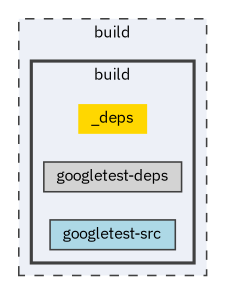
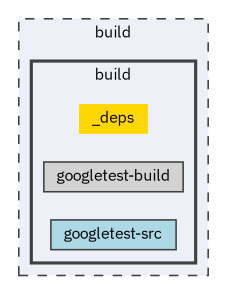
(113, 177) -> (113, 177)
